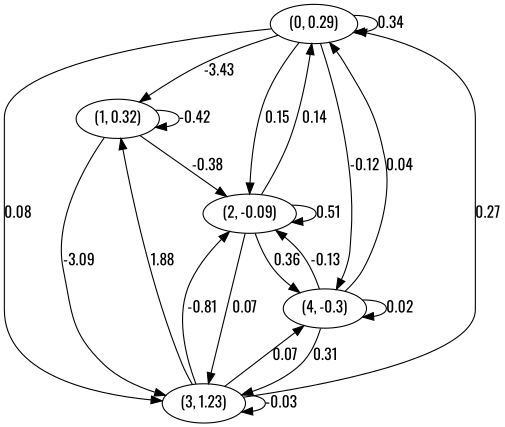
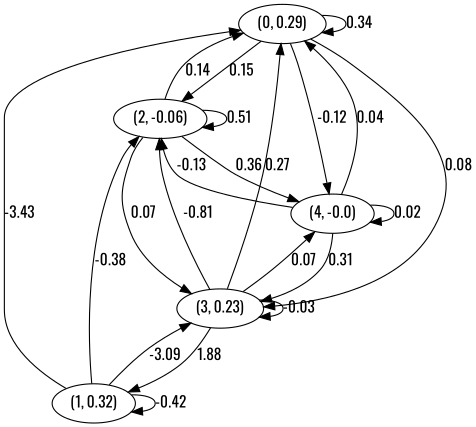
(211, 60) -> (4, 141)
(250, 214) -> (160, 119)
(325, 309) -> (333, 214)
(204, 403) -> (220, 309)
